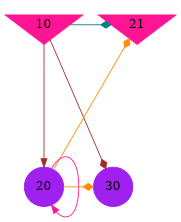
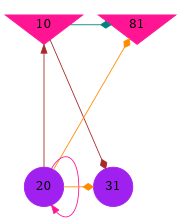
(137, 25) -> (137, 25)
(44, 102) -> (44, 110)
(113, 187) -> (113, 187)
